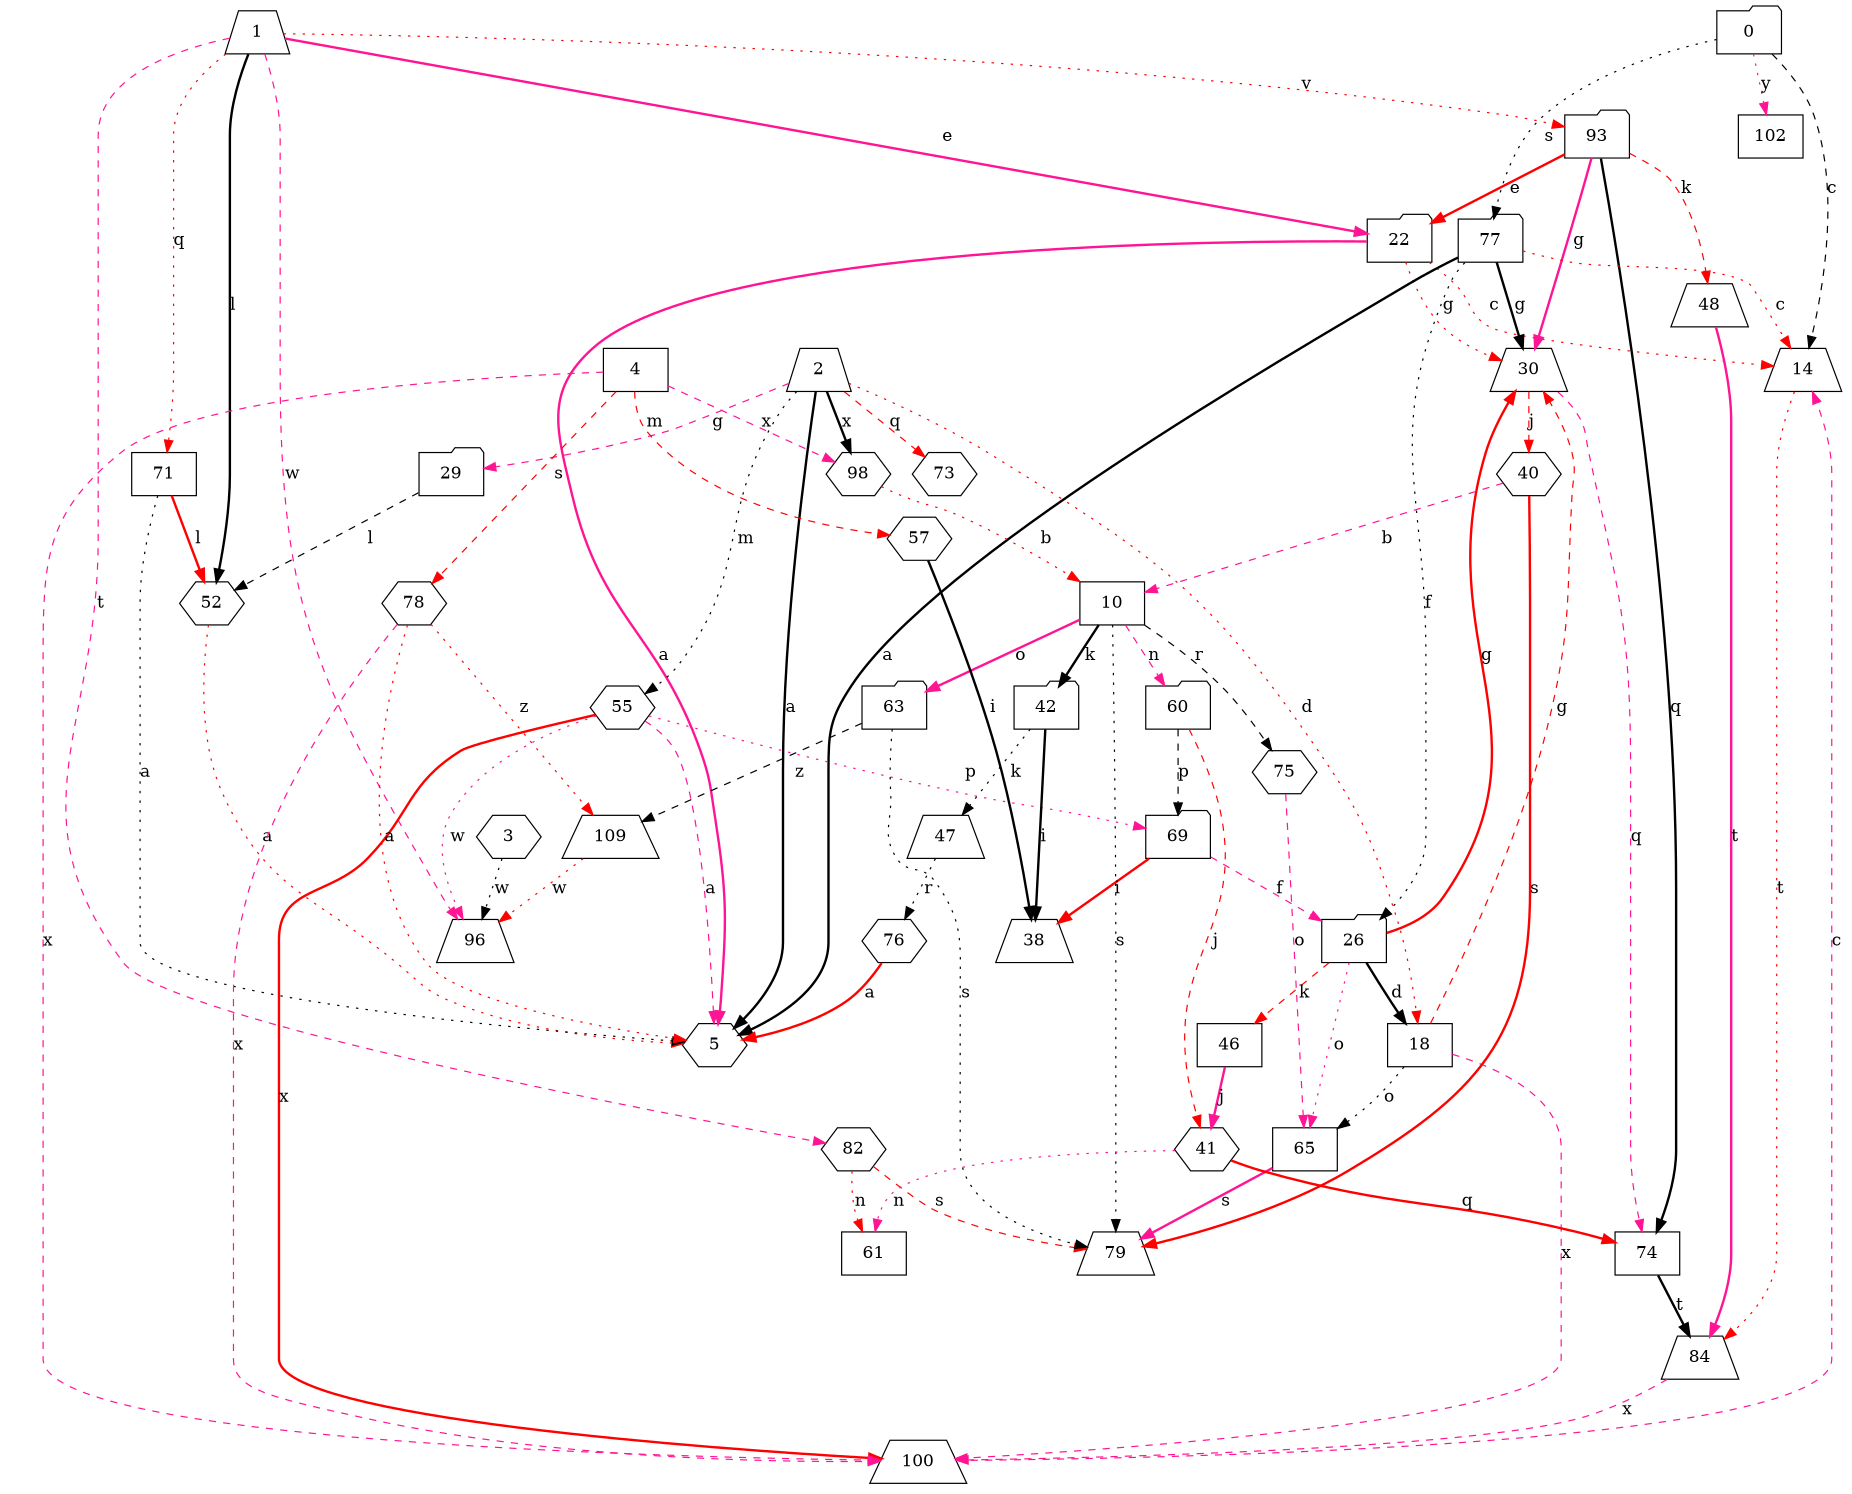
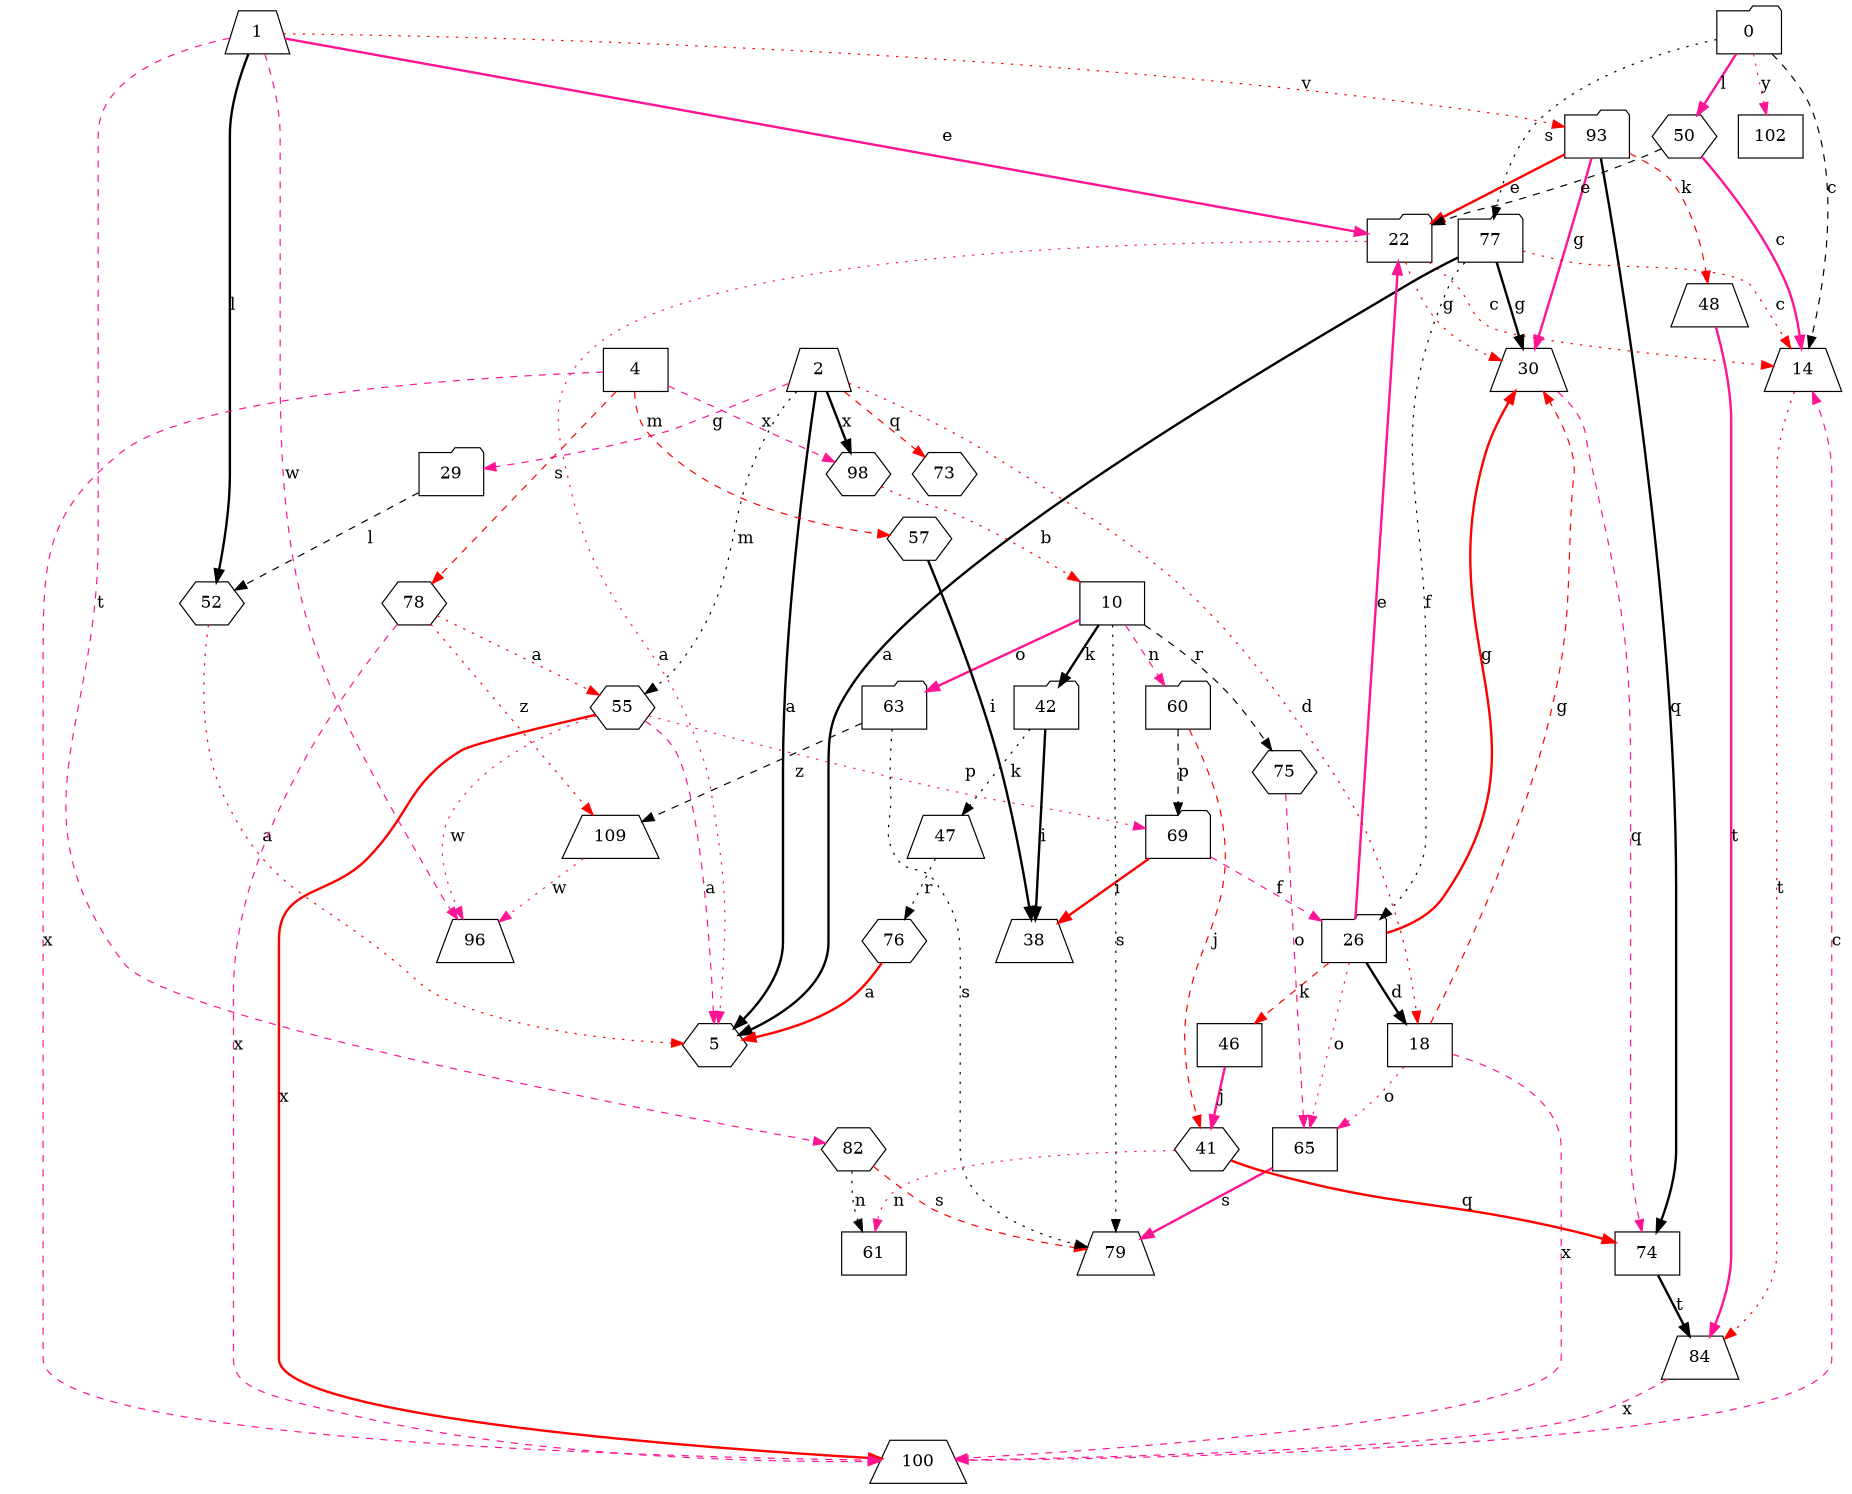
none -> (1684, 136)
(628, 329) -> (628, 329)
(164, 474) -> none
(1529, 474) -> none
none -> (1376, 597)
(509, 837) -> none
(546, 887) -> (546, 887)
(404, 925) -> (513, 653)
(1378, 1096) -> (1378, 1096)
(853, 1196) -> (853, 1196)
